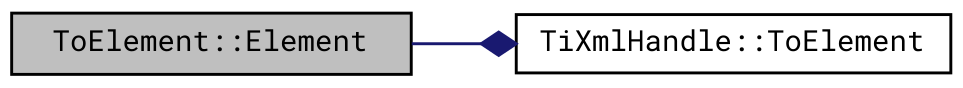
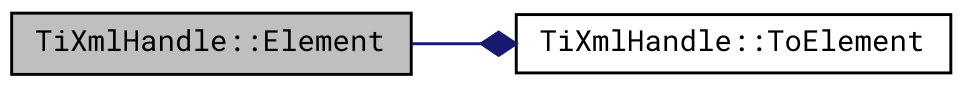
(211, 44) -> (211, 44)
